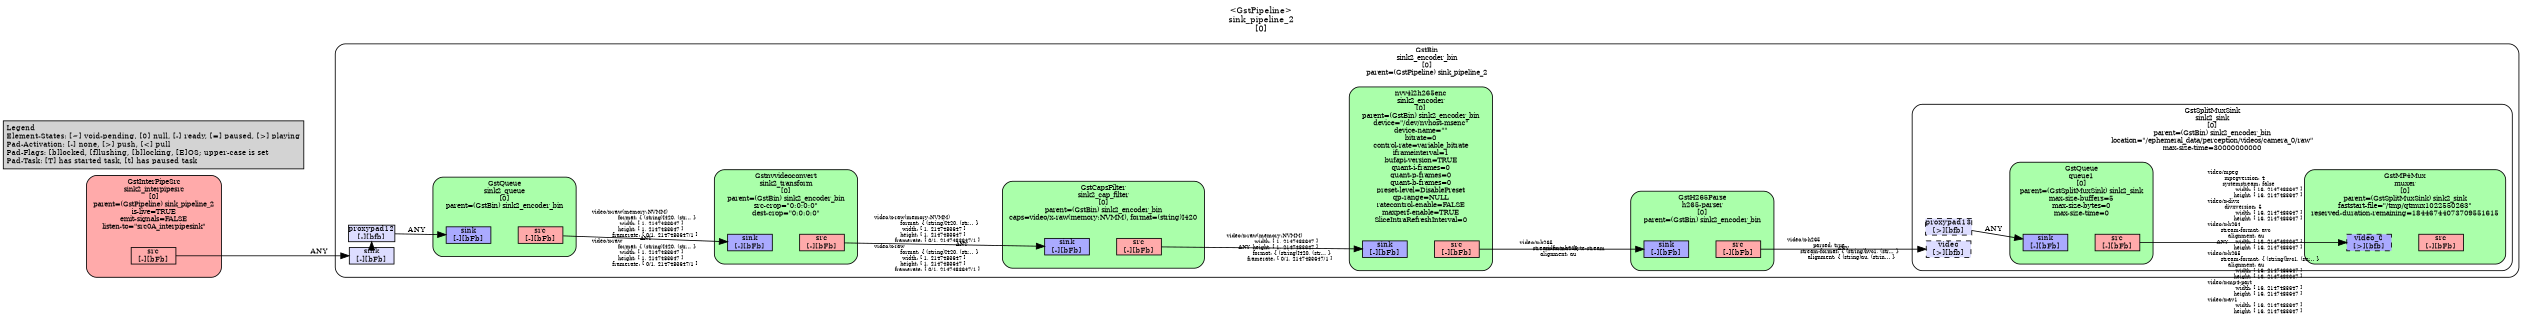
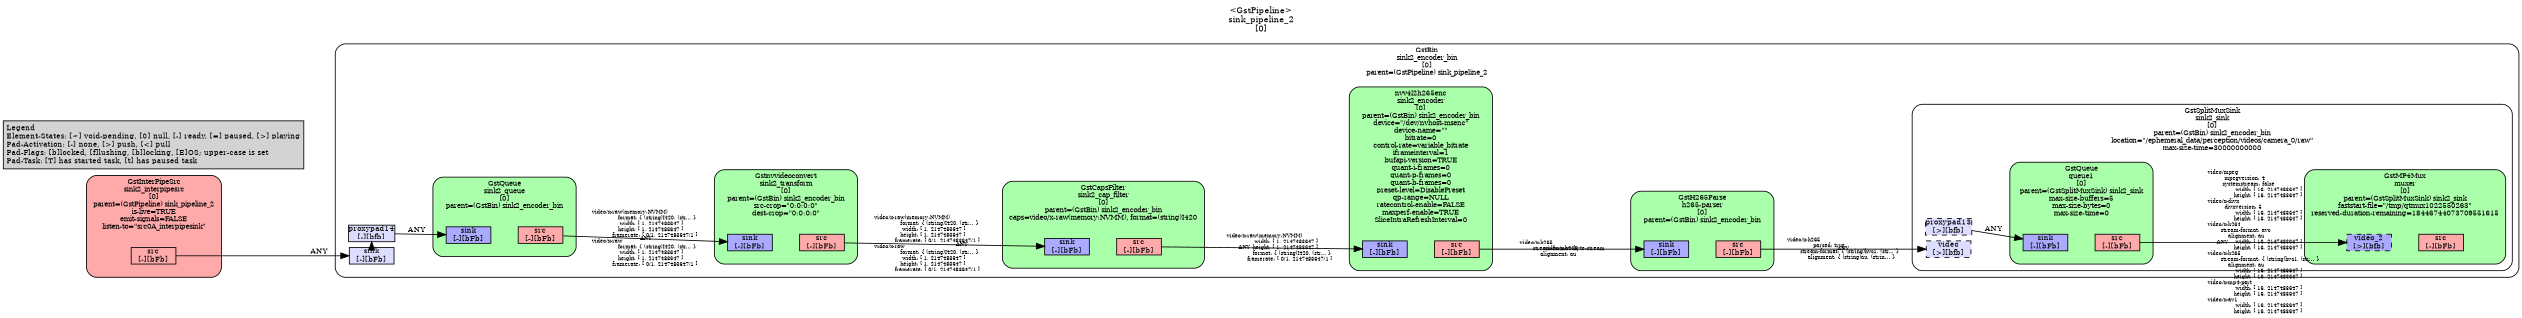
(372, 233) -> (372, 233)
(2369, 243) -> (2369, 243)
